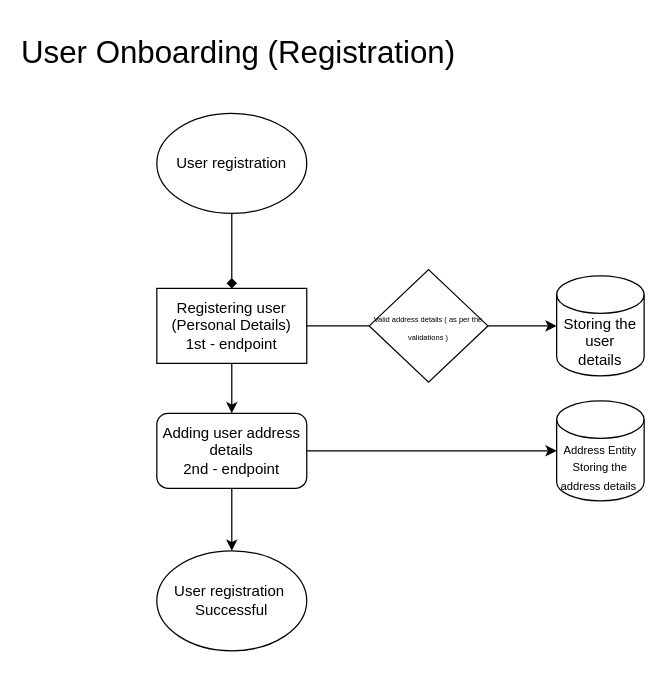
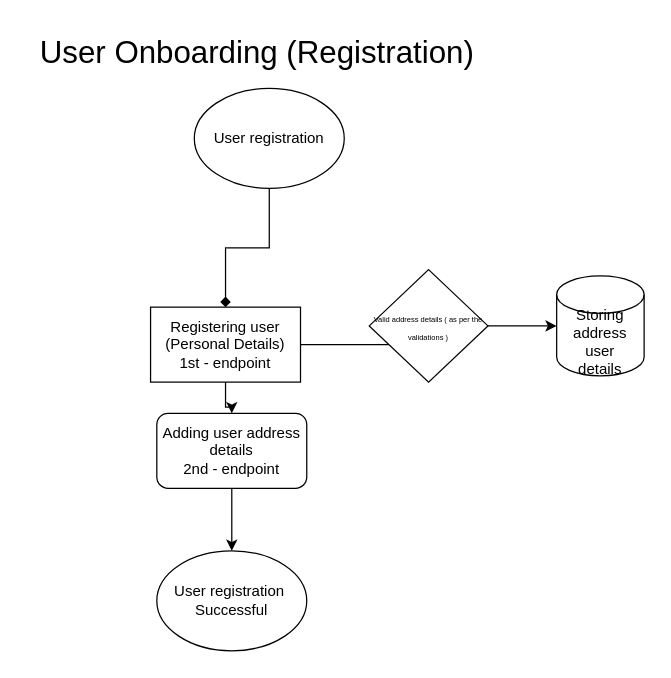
(238, 51) -> (257, 51)
(232, 163) -> (269, 138)
(232, 326) -> (226, 344)
(601, 342) -> (601, 342)
(428, 451) -> none
(601, 451) -> none
